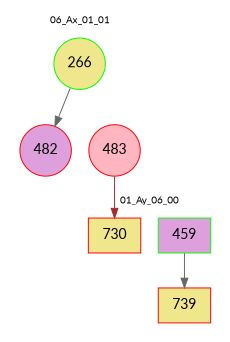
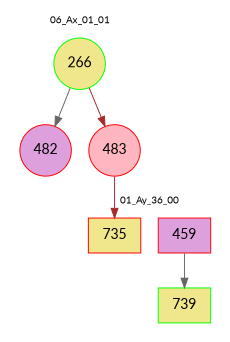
none -> (95, 103)
(150, 201) -> (150, 201)
(115, 236) -> (115, 236)
(184, 236) -> (184, 236)
(184, 305) -> (184, 305)
